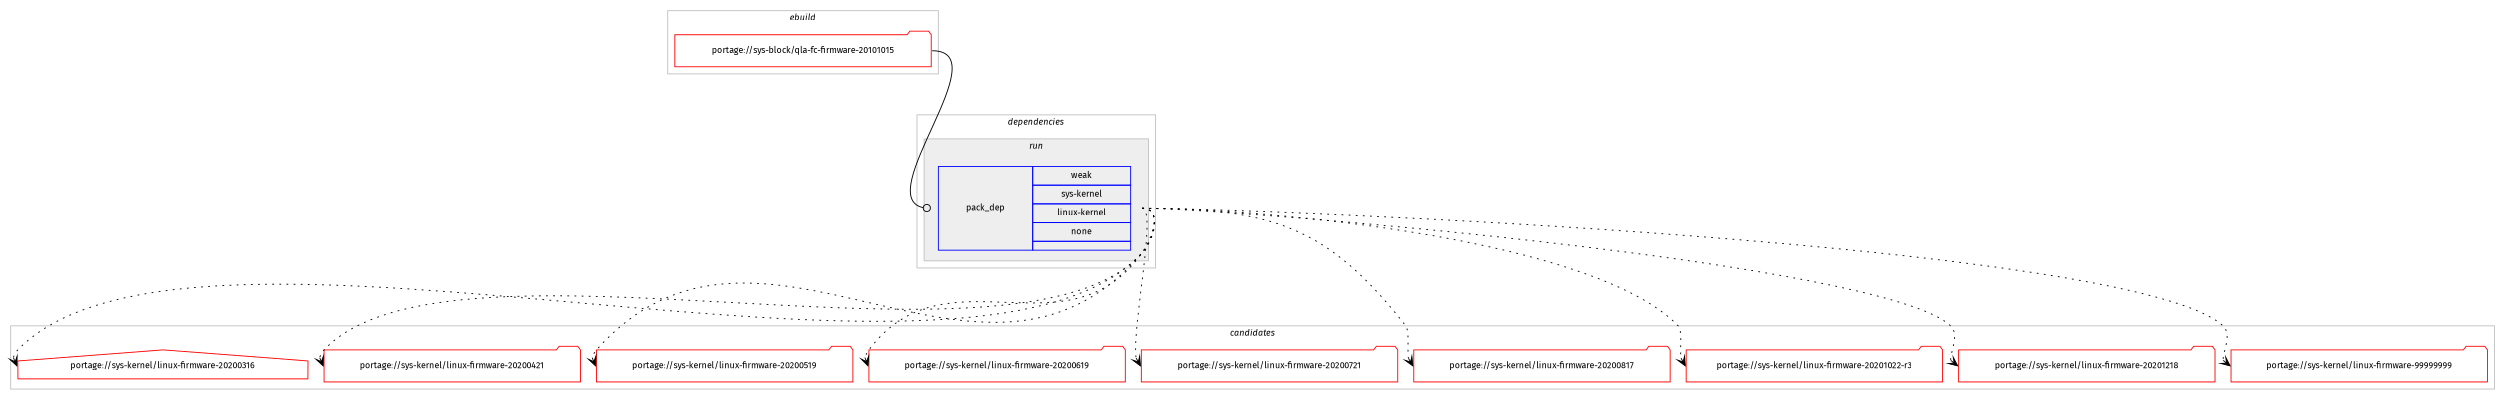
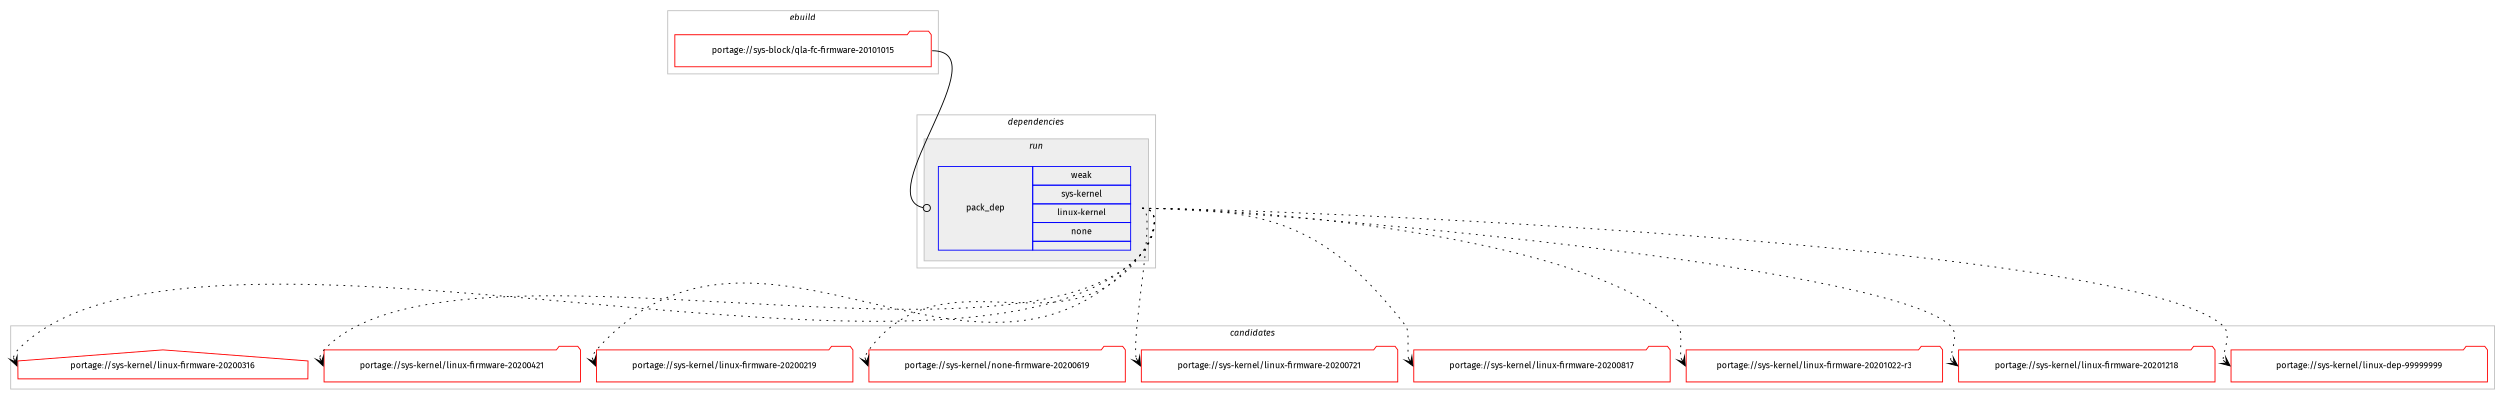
(725, 366) -> (725, 366)
(997, 366) -> (997, 366)
(2359, 366) -> (2359, 366)
